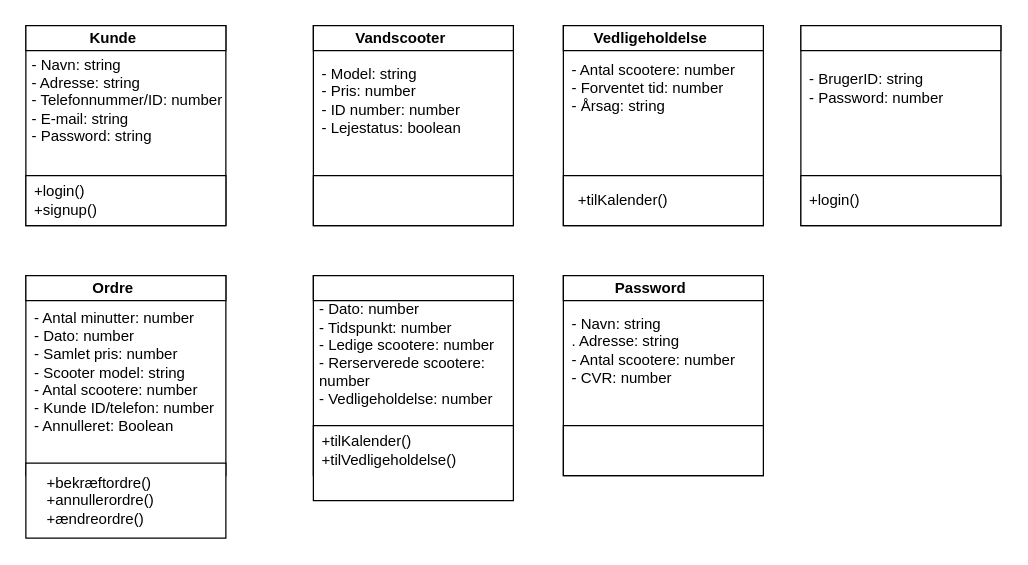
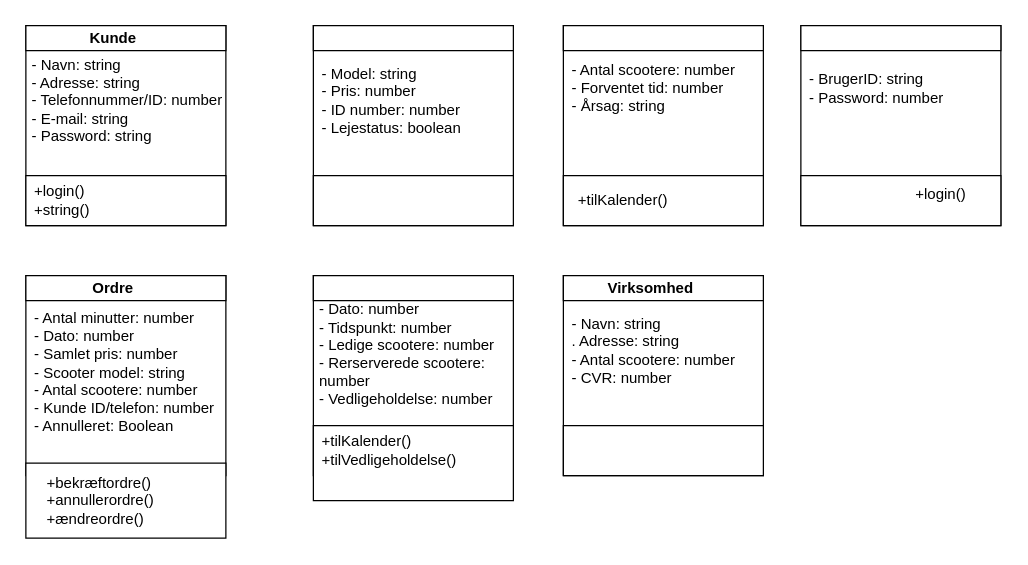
(401, 38) -> none
(651, 38) -> none
(58, 201) -> (58, 201)
(832, 201) -> (938, 194)
(651, 288) -> (651, 288)
